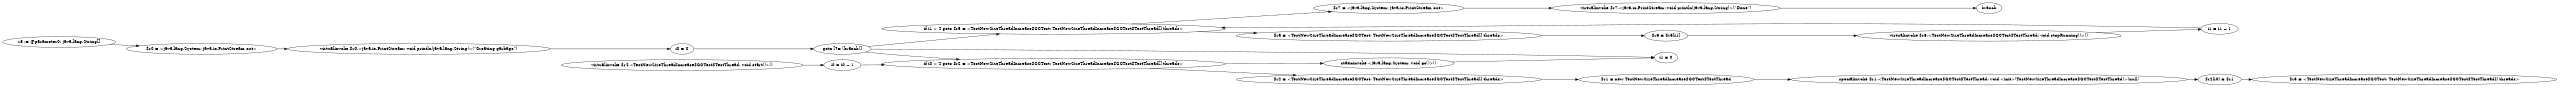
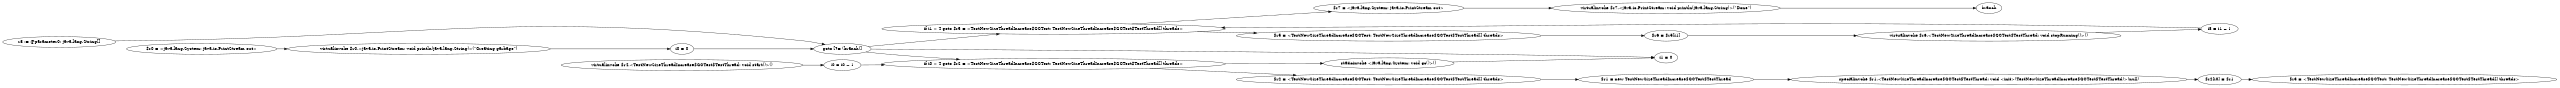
(2220, 29) -> (2220, 29)
(123, 45) -> (469, 28)
